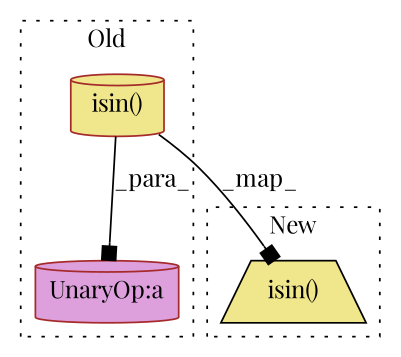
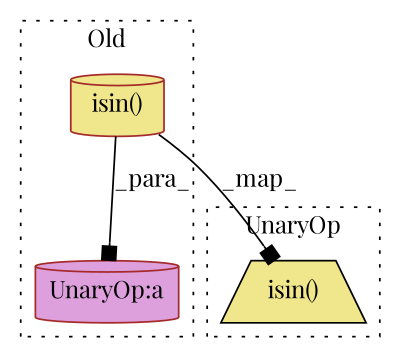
(293, 227) -> (293, 227)
